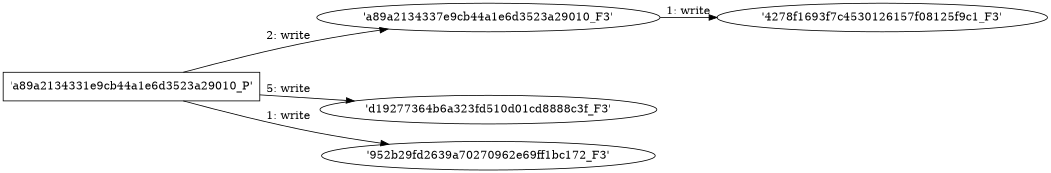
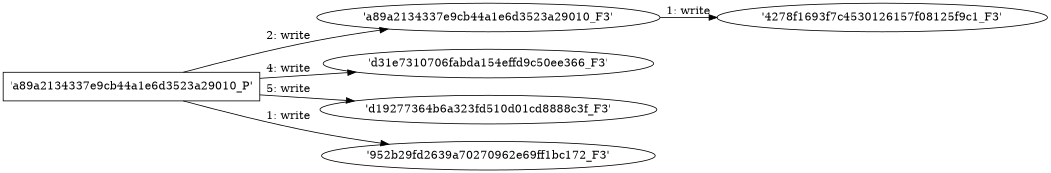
none -> (488, 64)
(131, 87) -> (131, 87)
